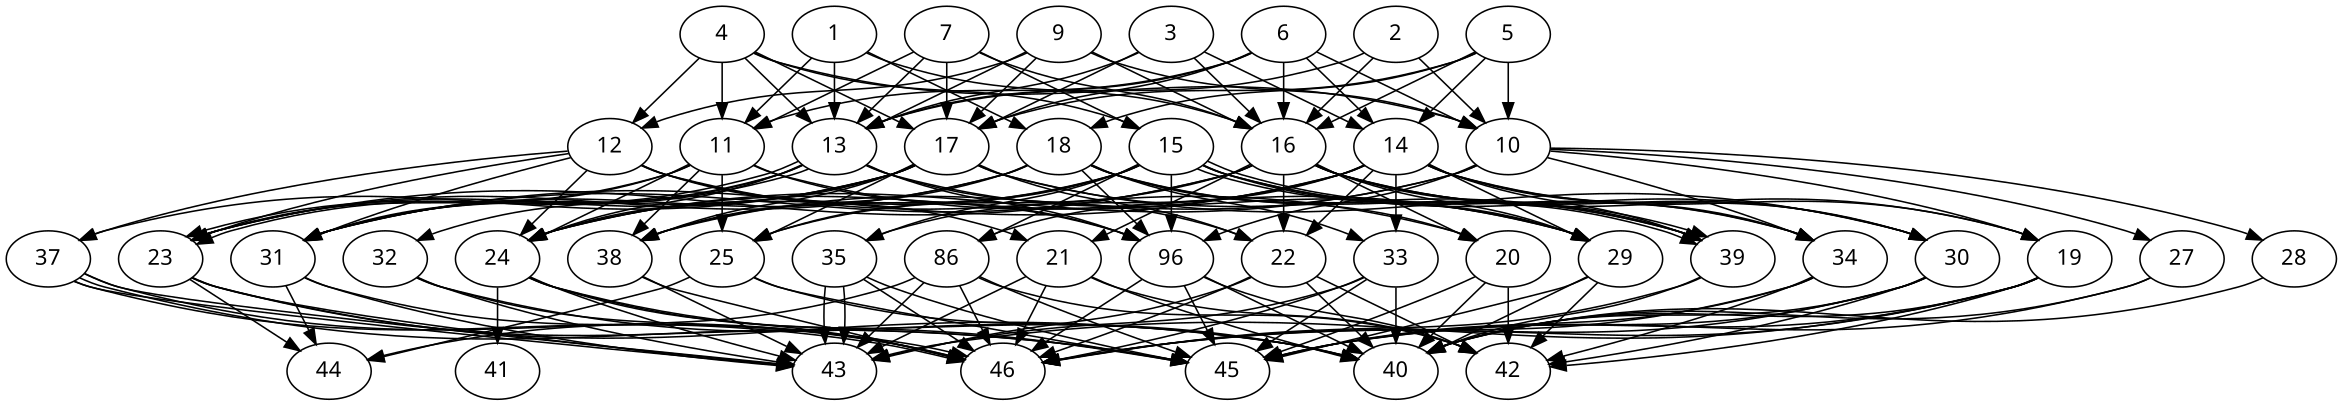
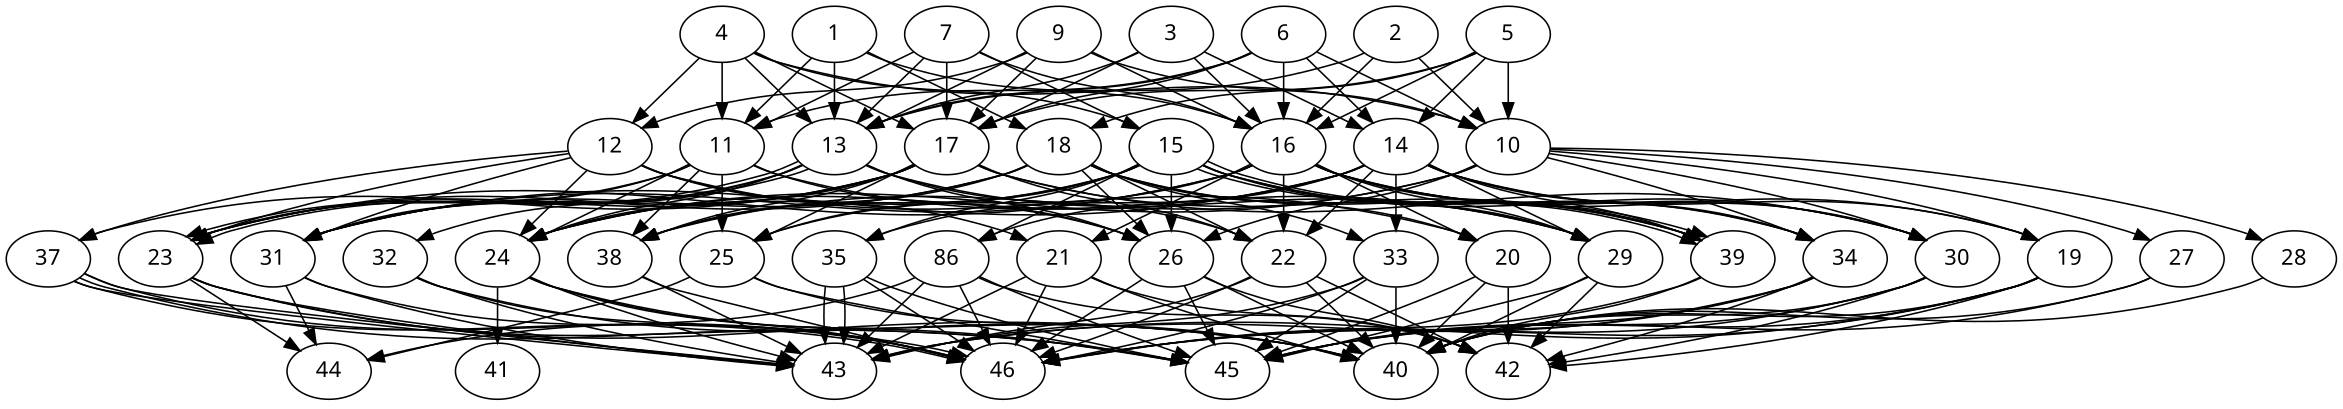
none -> (1732, 186)
none -> (1164, 199)
(1171, 259) -> (1171, 259)
none -> (1353, 329)
